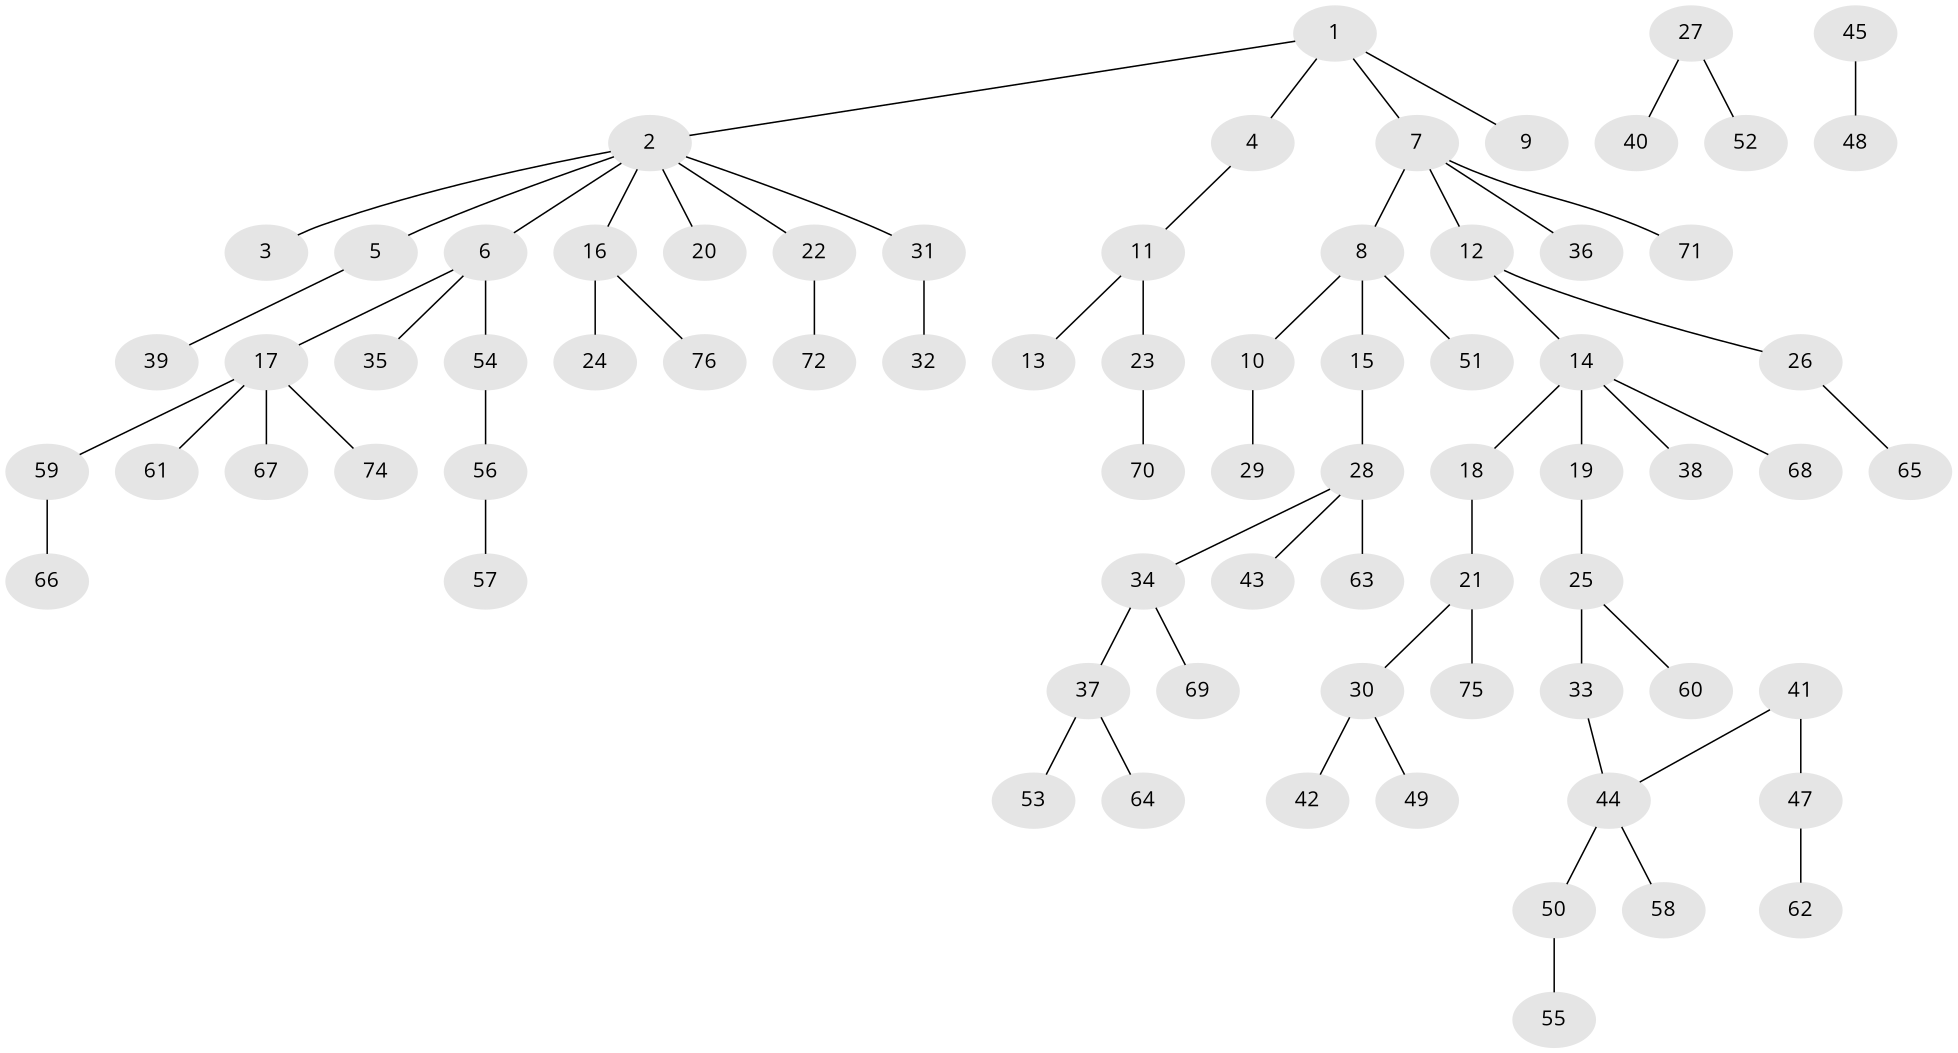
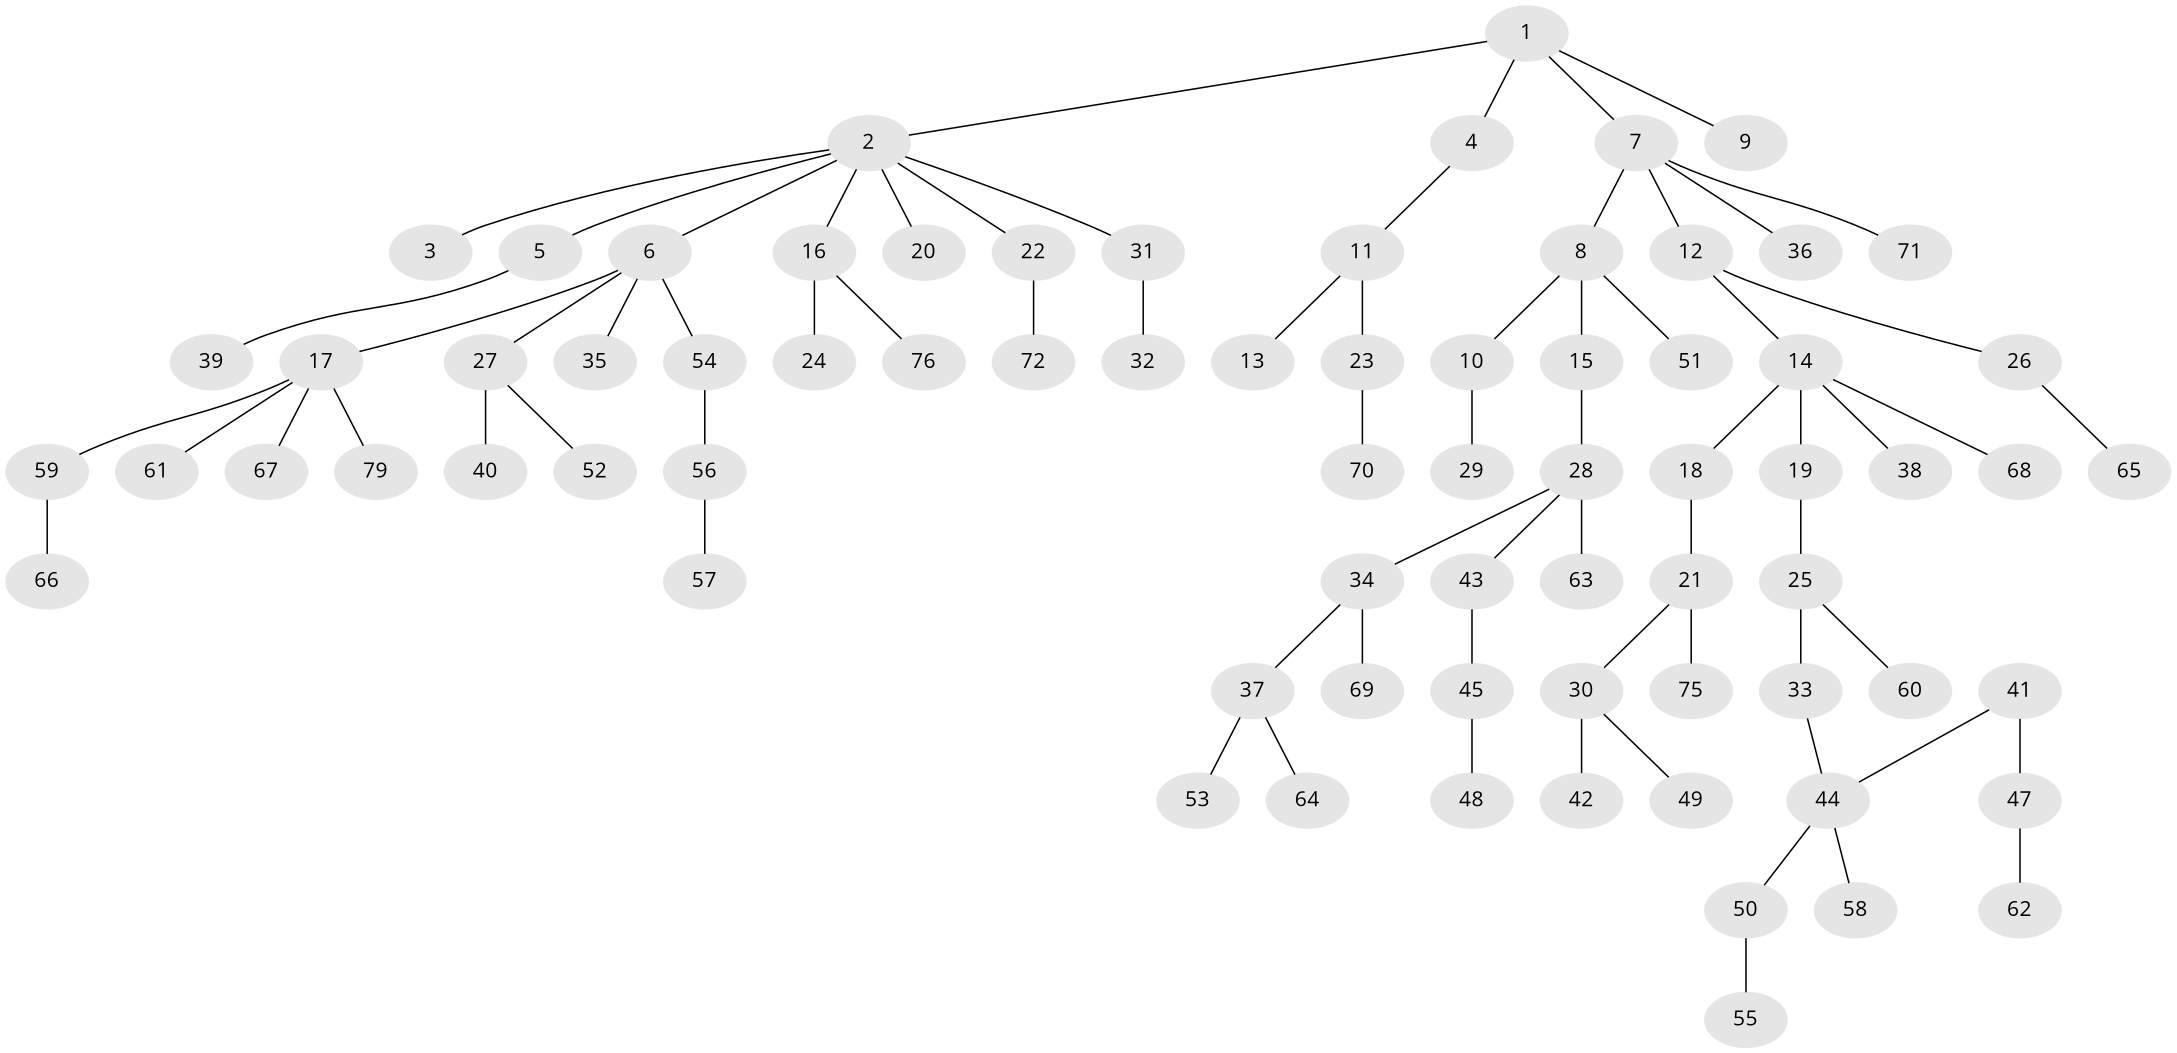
none -> (568, 308)
(376, 472) -> (376, 472)
none -> (1472, 636)
